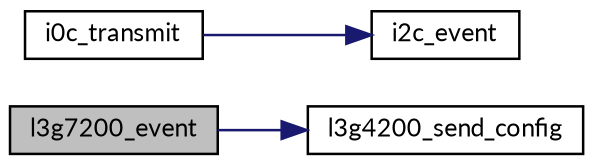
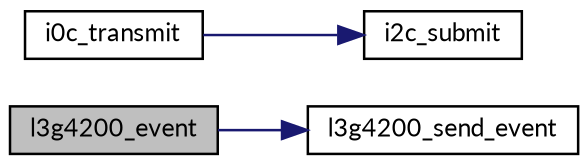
(445, 35) -> (443, 35)
(114, 130) -> (114, 130)
(445, 130) -> (443, 130)
